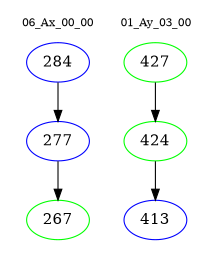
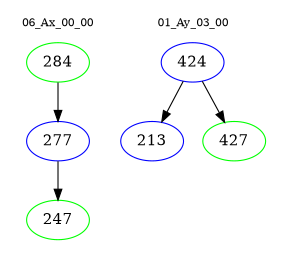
(58, 62) -> (58, 62)
(155, 96) -> (211, 97)
(155, 141) -> (193, 62)
(58, 220) -> (58, 220)
(155, 220) -> (152, 141)
